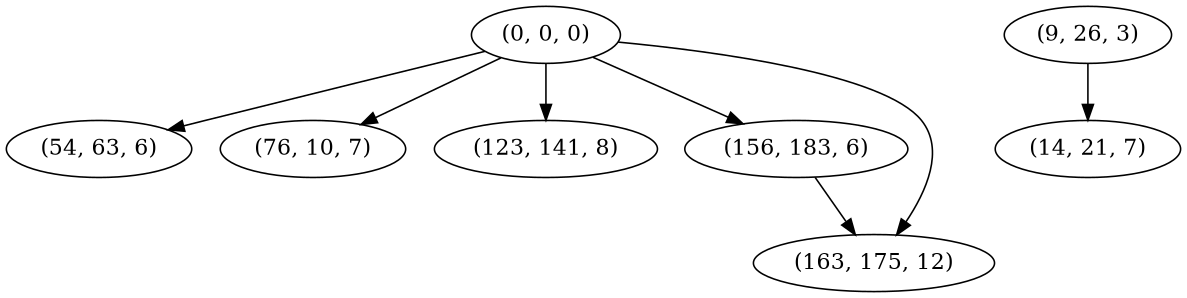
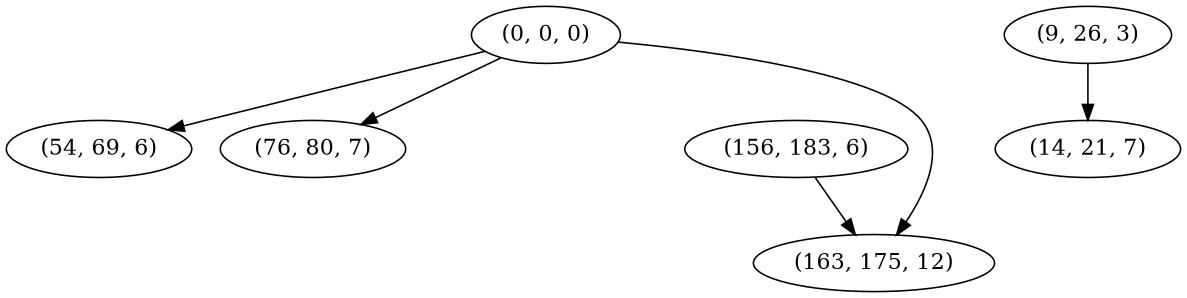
(661, 87) -> none
(99, 149) -> (99, 149)
(313, 149) -> (313, 149)
(546, 149) -> none
